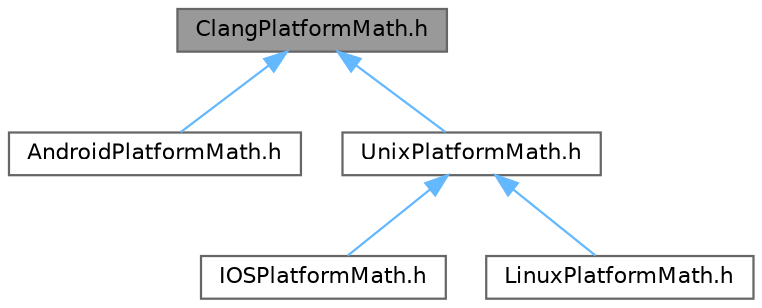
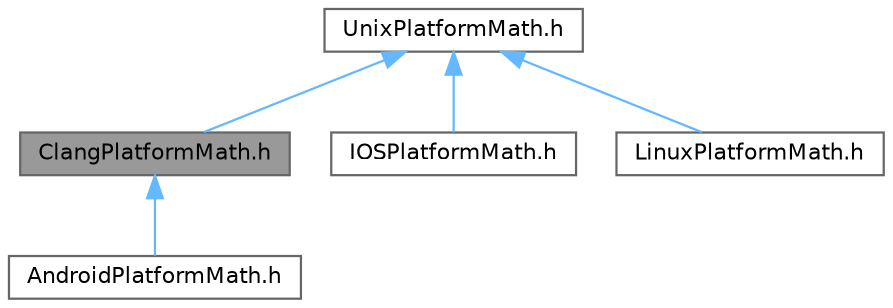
(401, 99) -> (294, 96)
